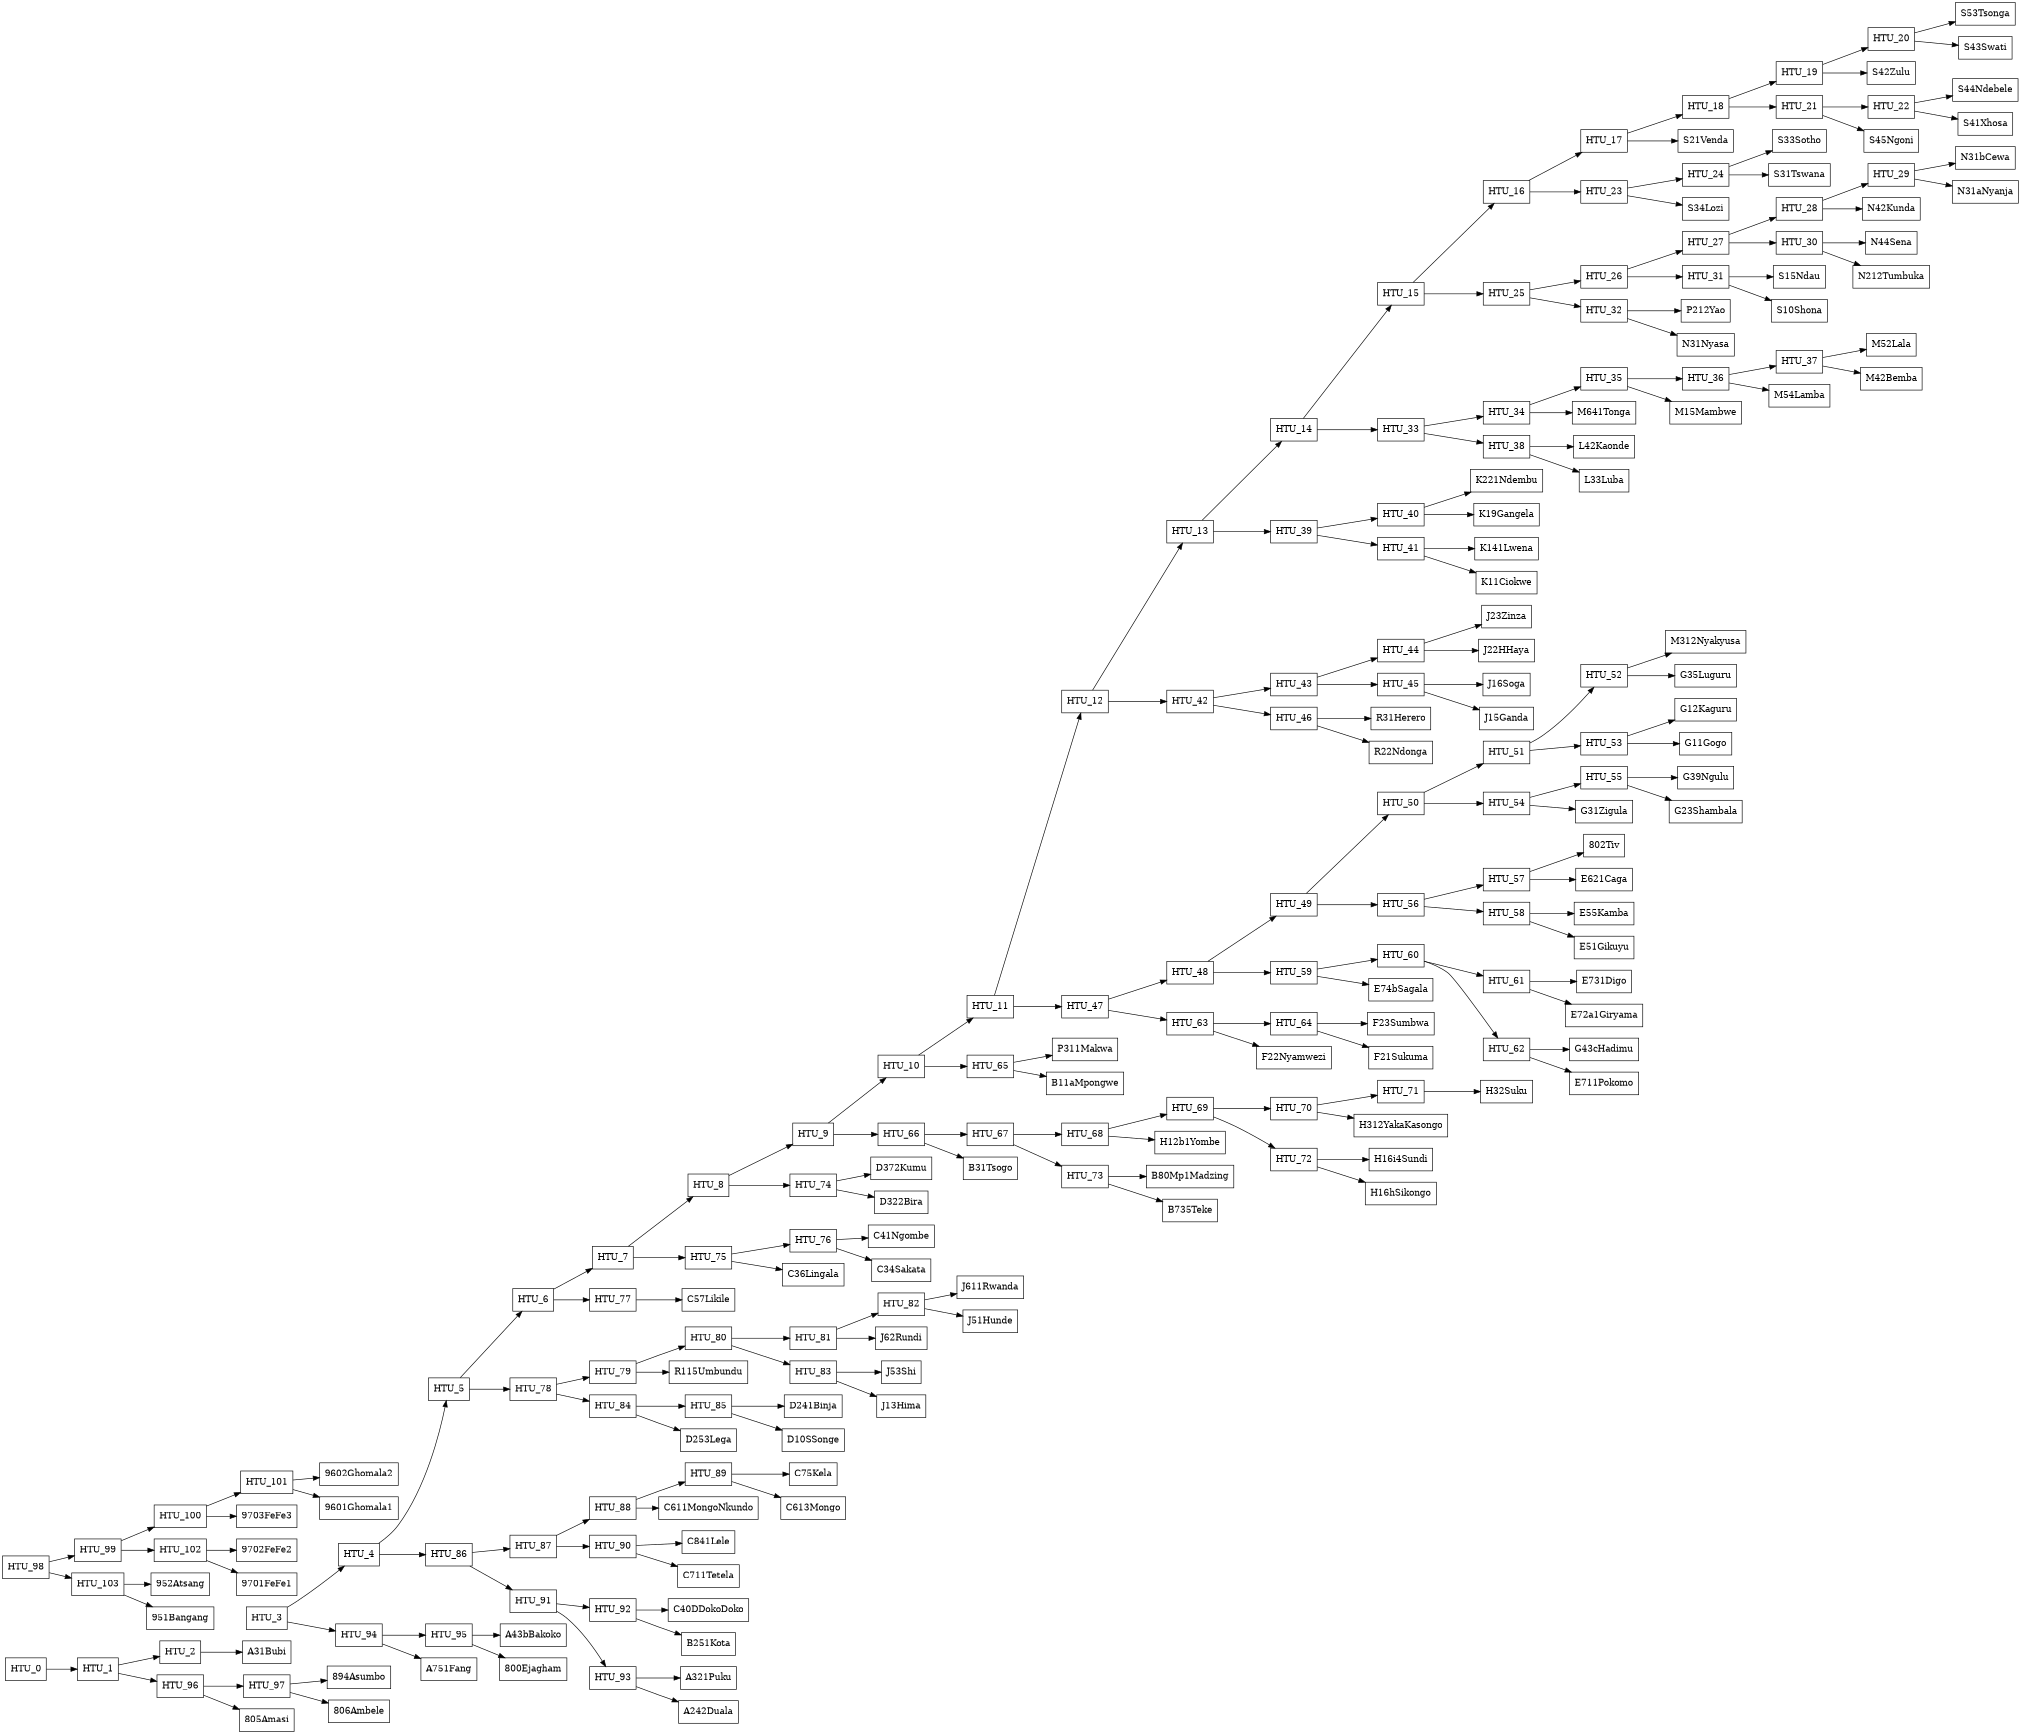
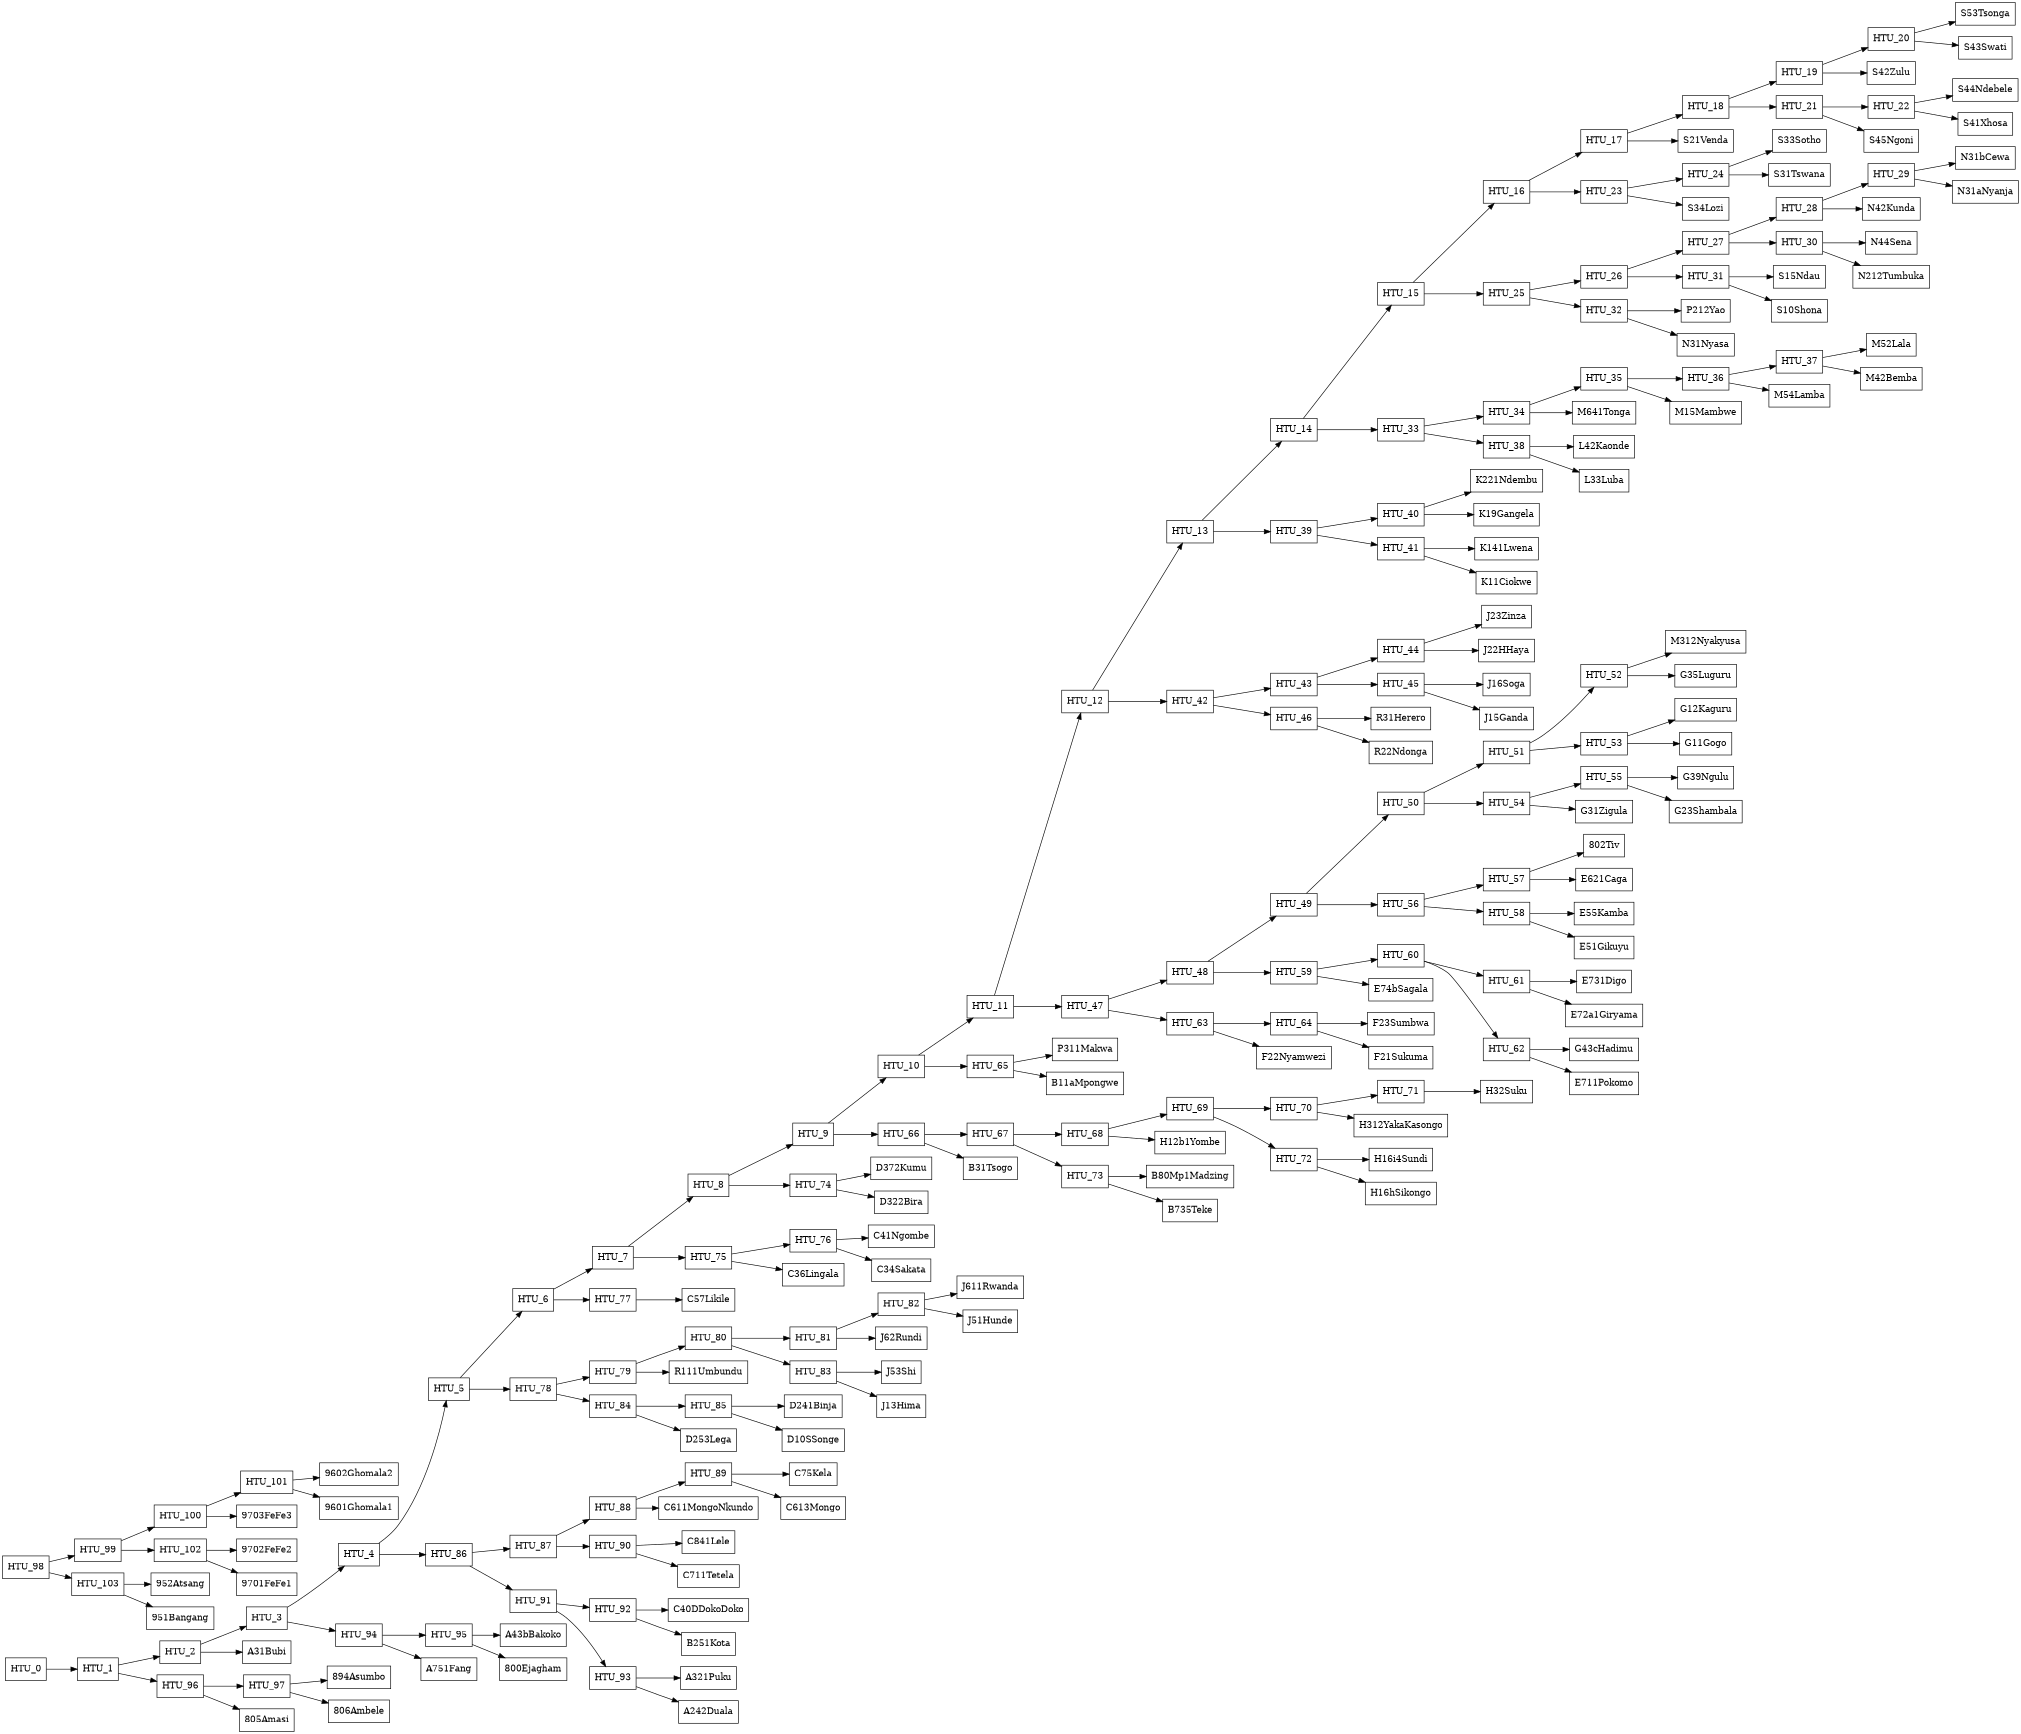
(708, 1372) -> (708, 1372)
none -> (221, 1636)
